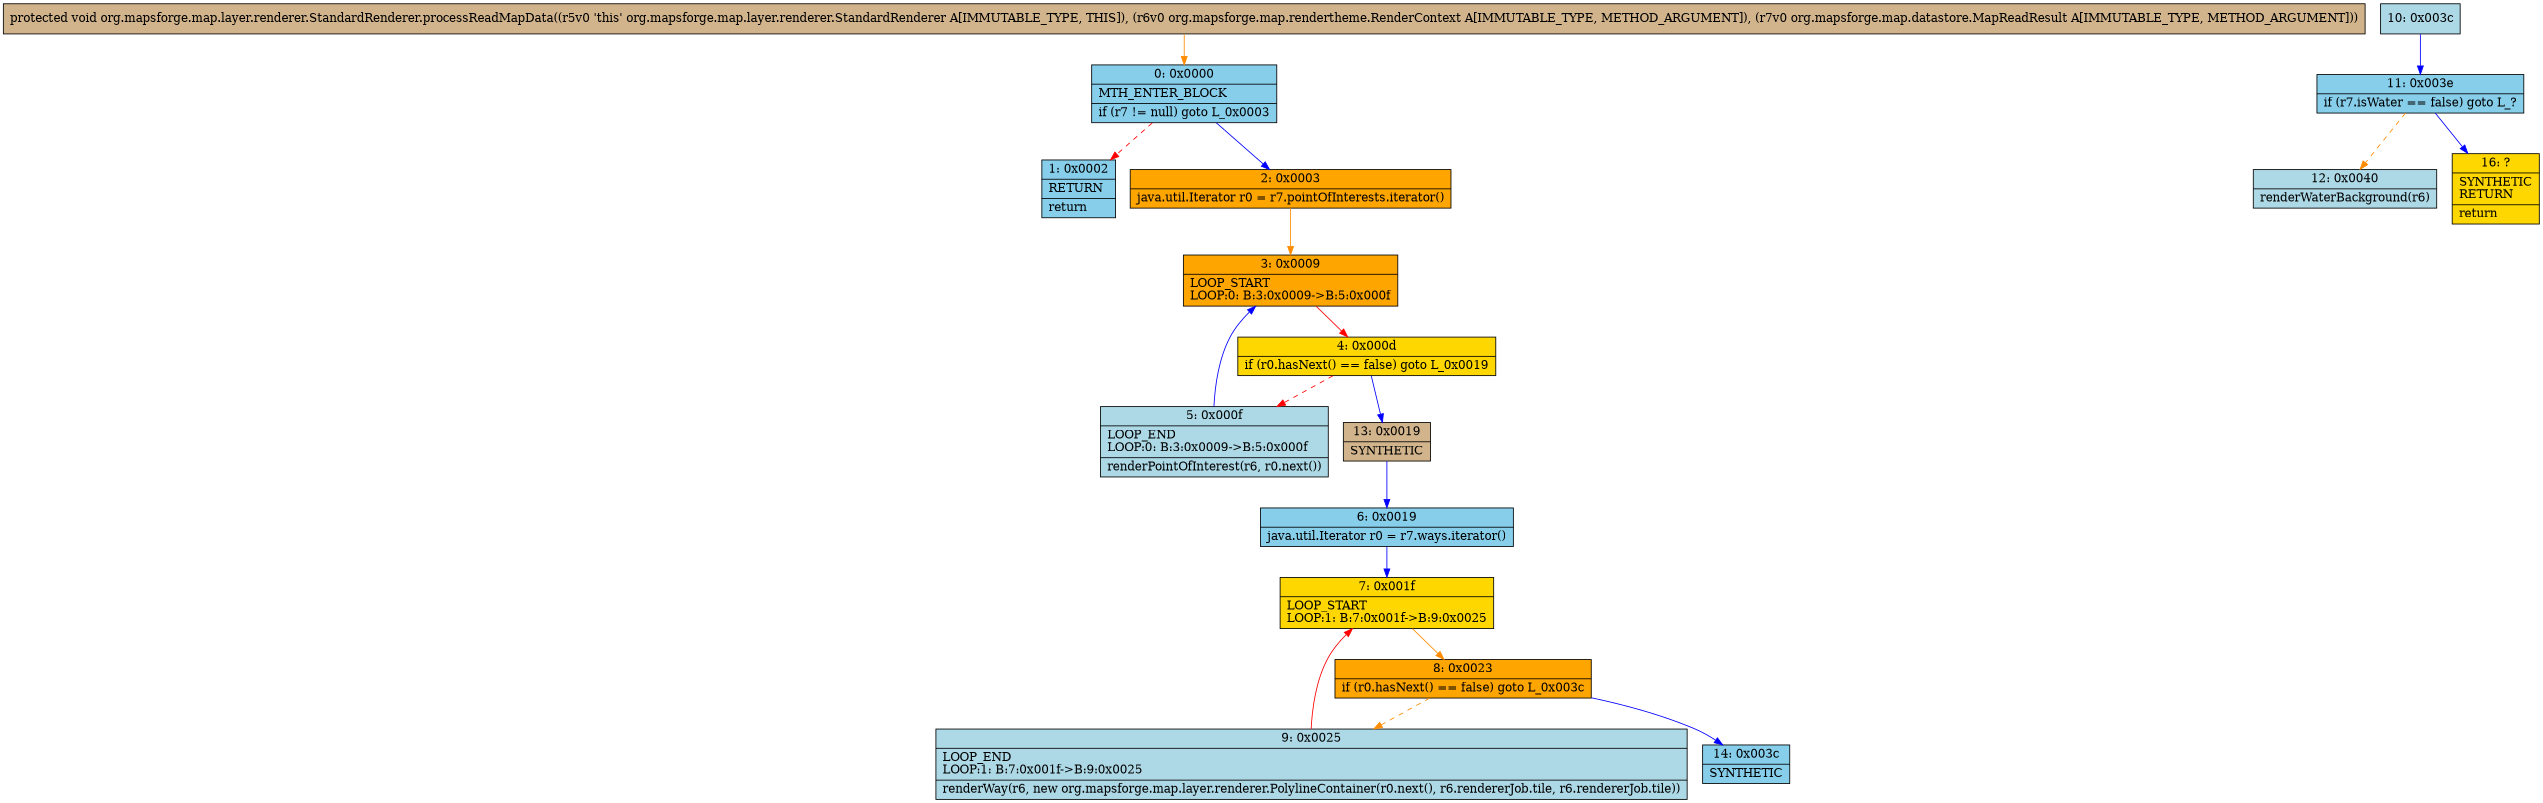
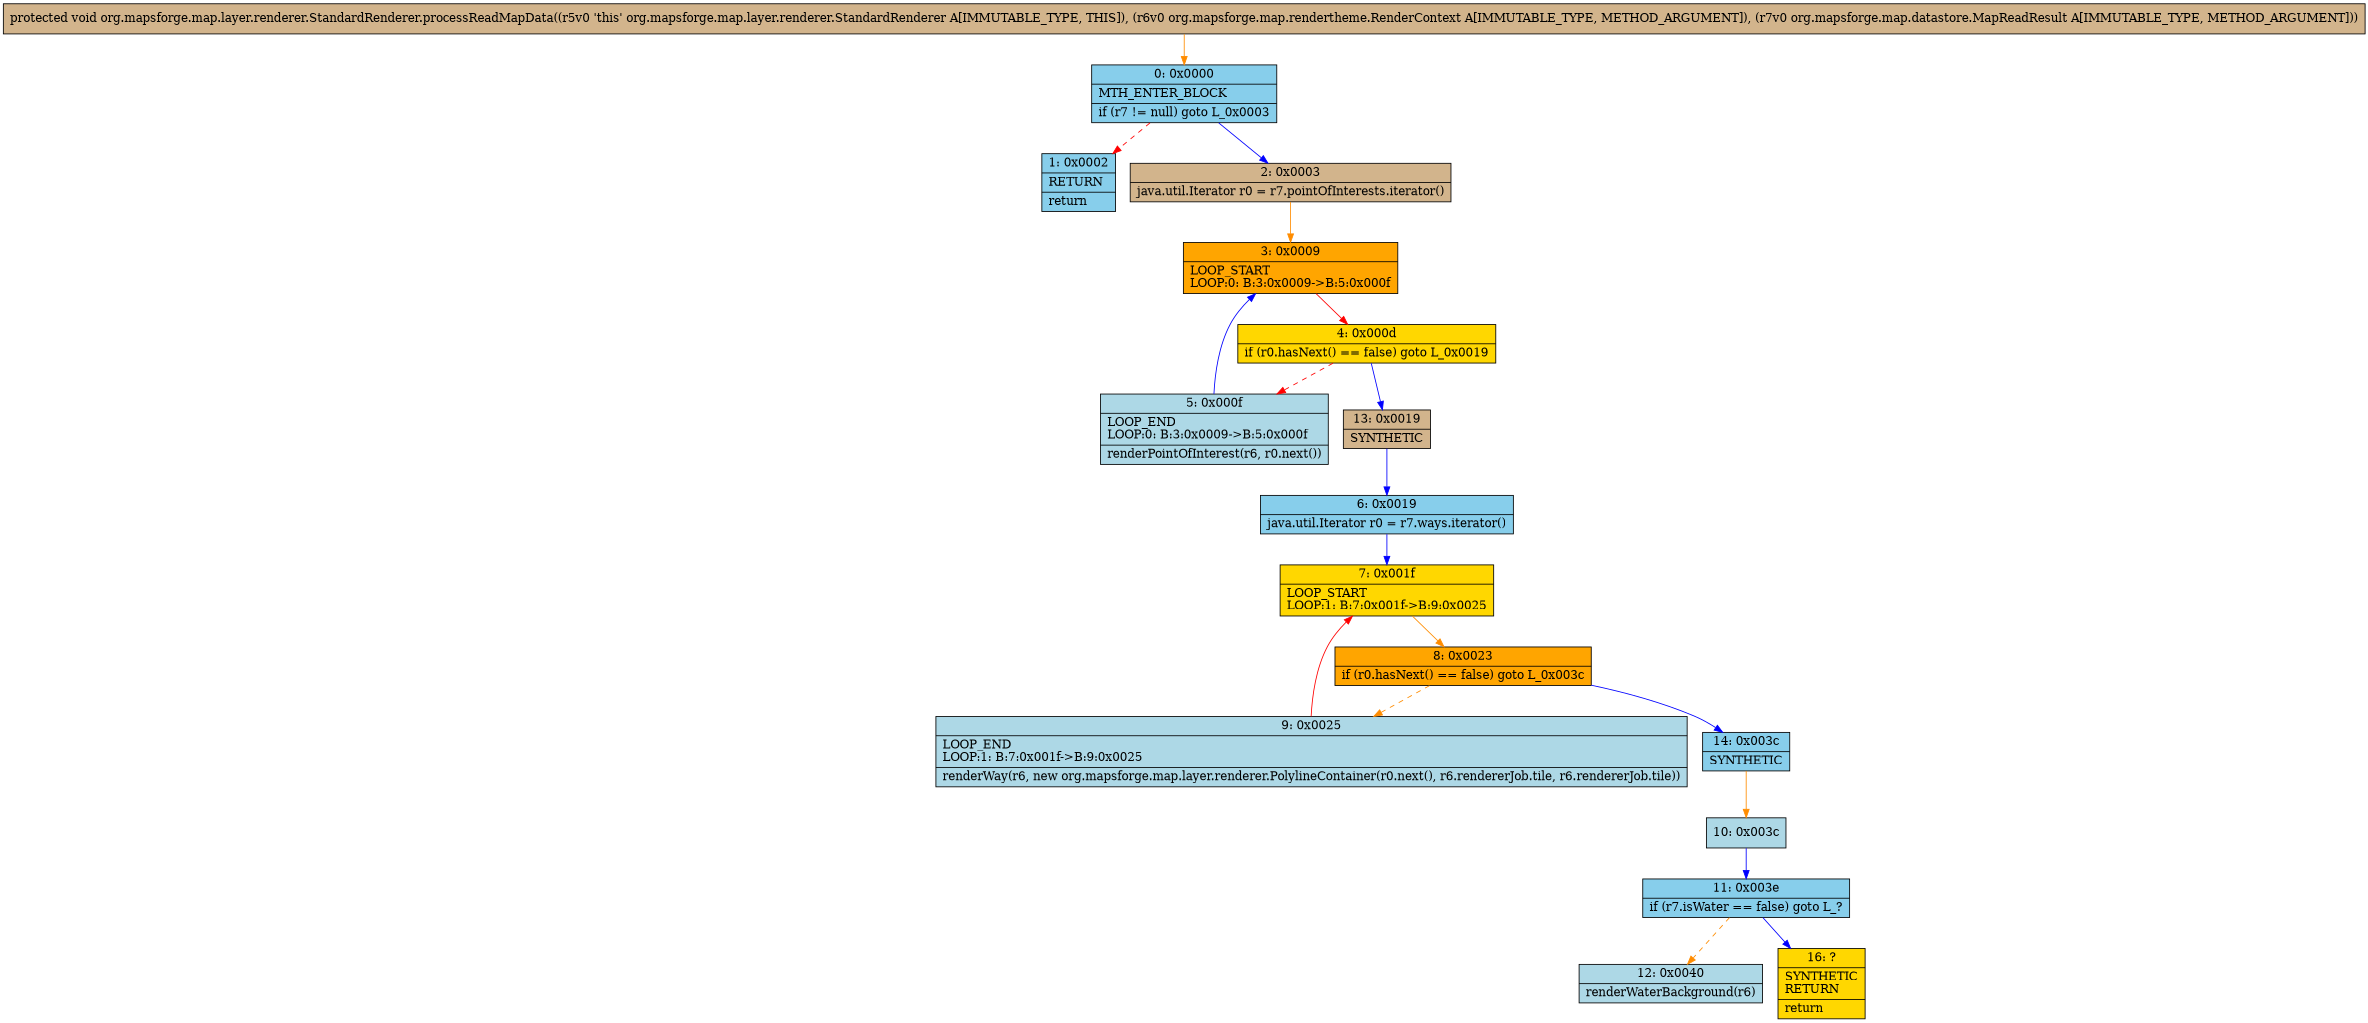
(1291, 189) -> (1291, 183)
none -> (1746, 790)
